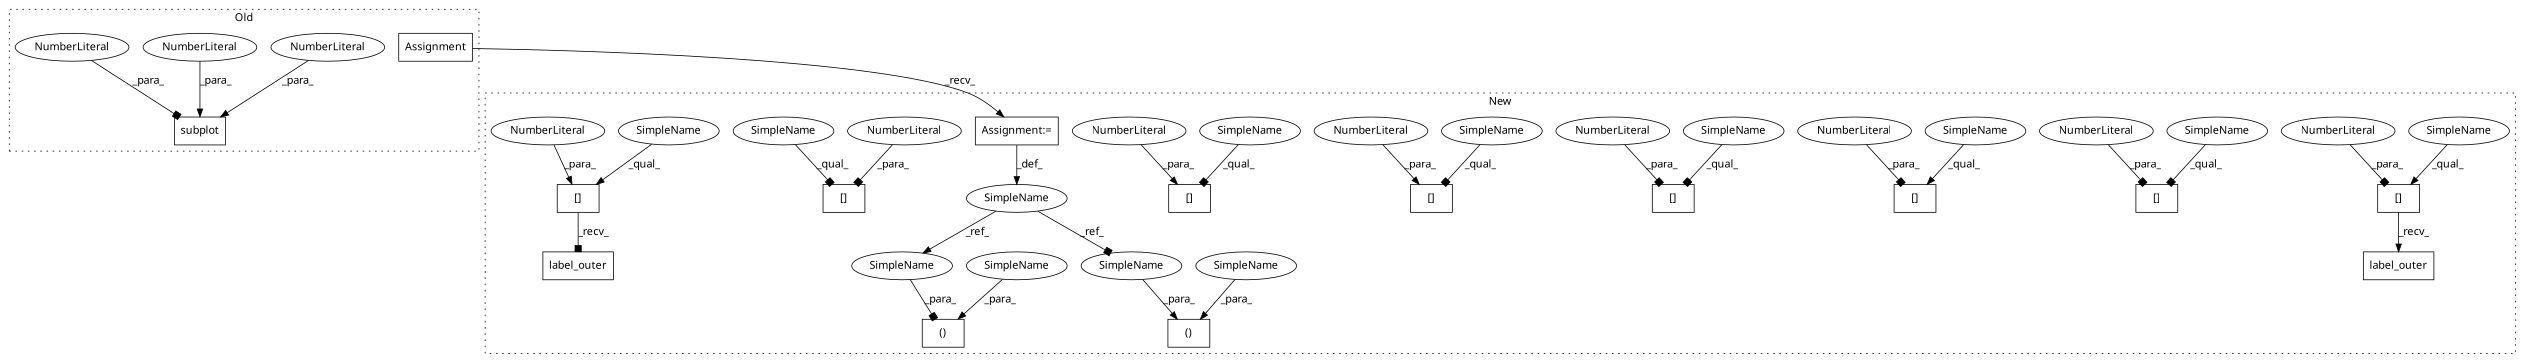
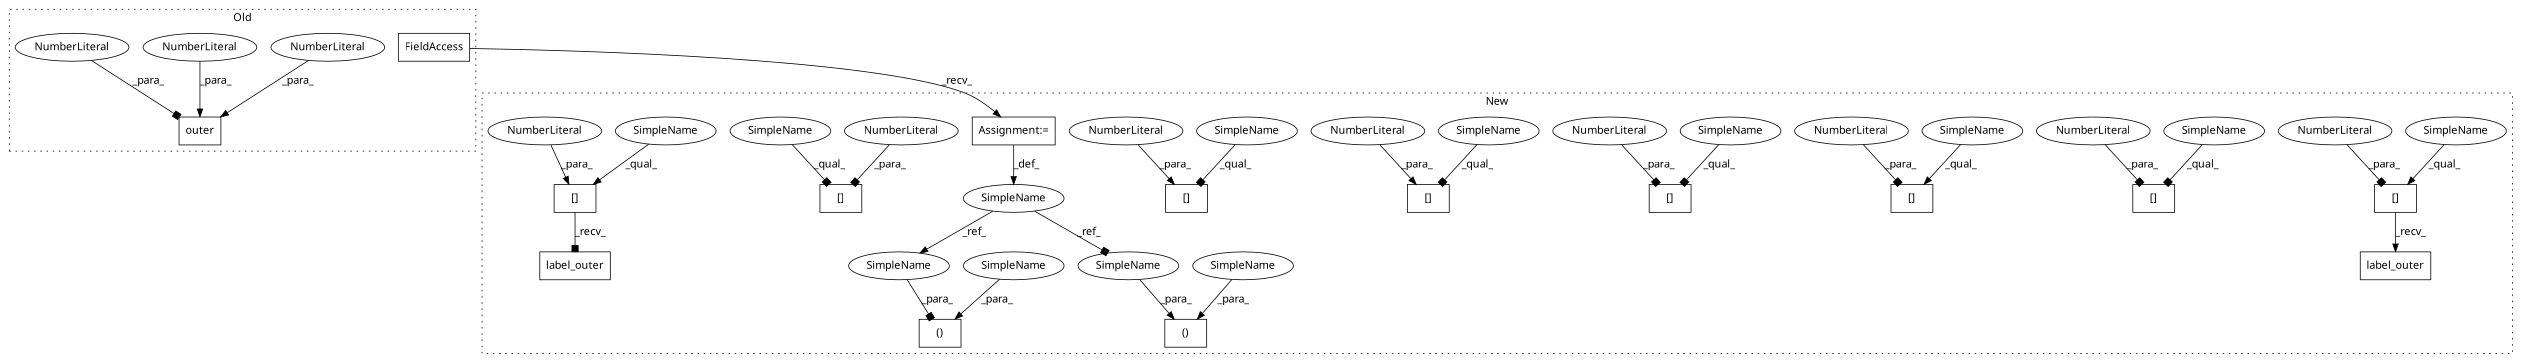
(436, 47) -> (434, 47)
(200, 131) -> (200, 131)
